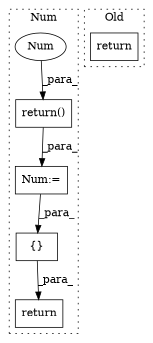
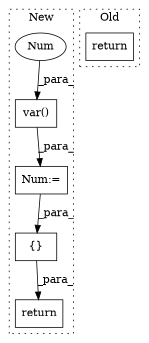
(44, 18) -> (41, 18)
(44, 113) -> (36, 113)
